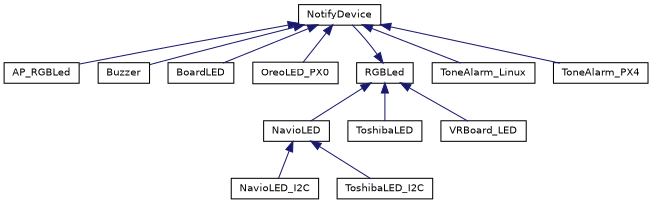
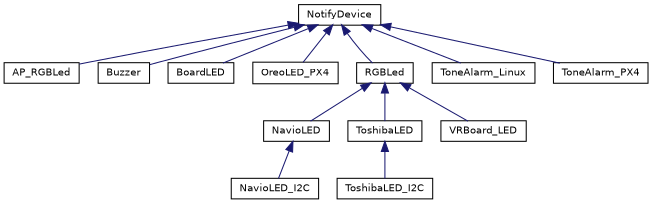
(365, 39) -> (359, 49)
(295, 73) -> (295, 73)
(345, 163) -> (385, 165)
